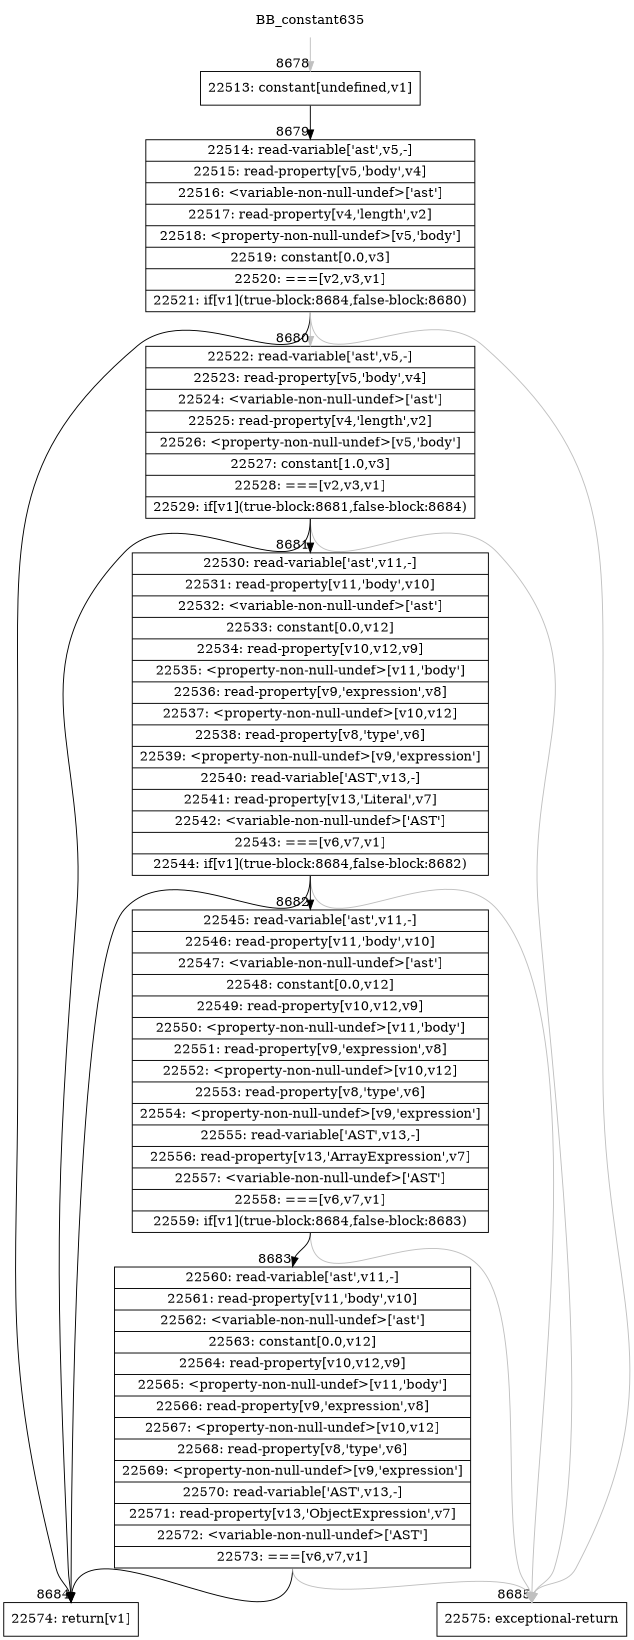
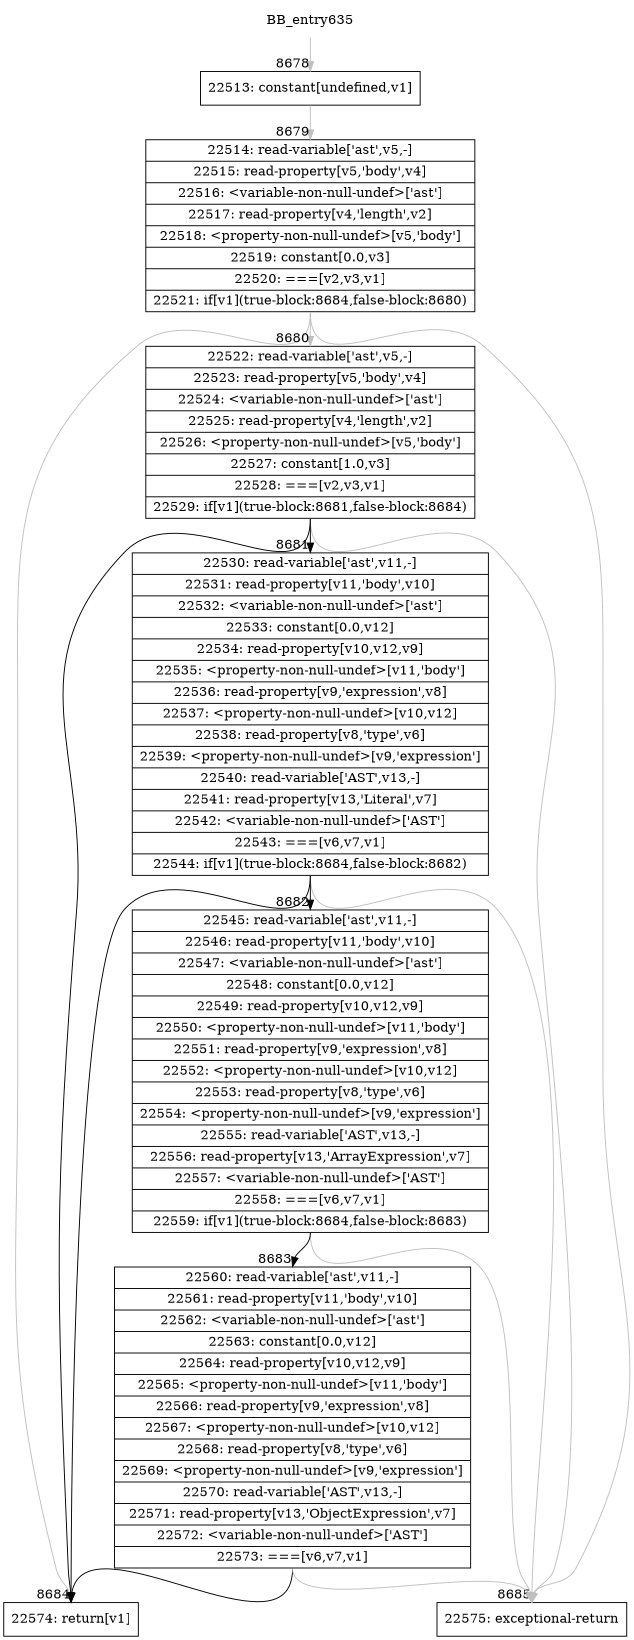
(310, 21) -> (310, 21)
(310, 118) -> (310, 118)
(18, 855) -> (18, 855)
